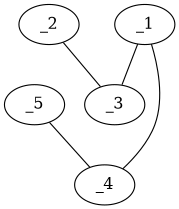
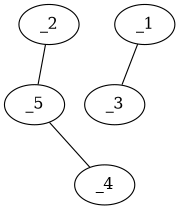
(82, 65) -> (42, 64)
(158, 112) -> none
